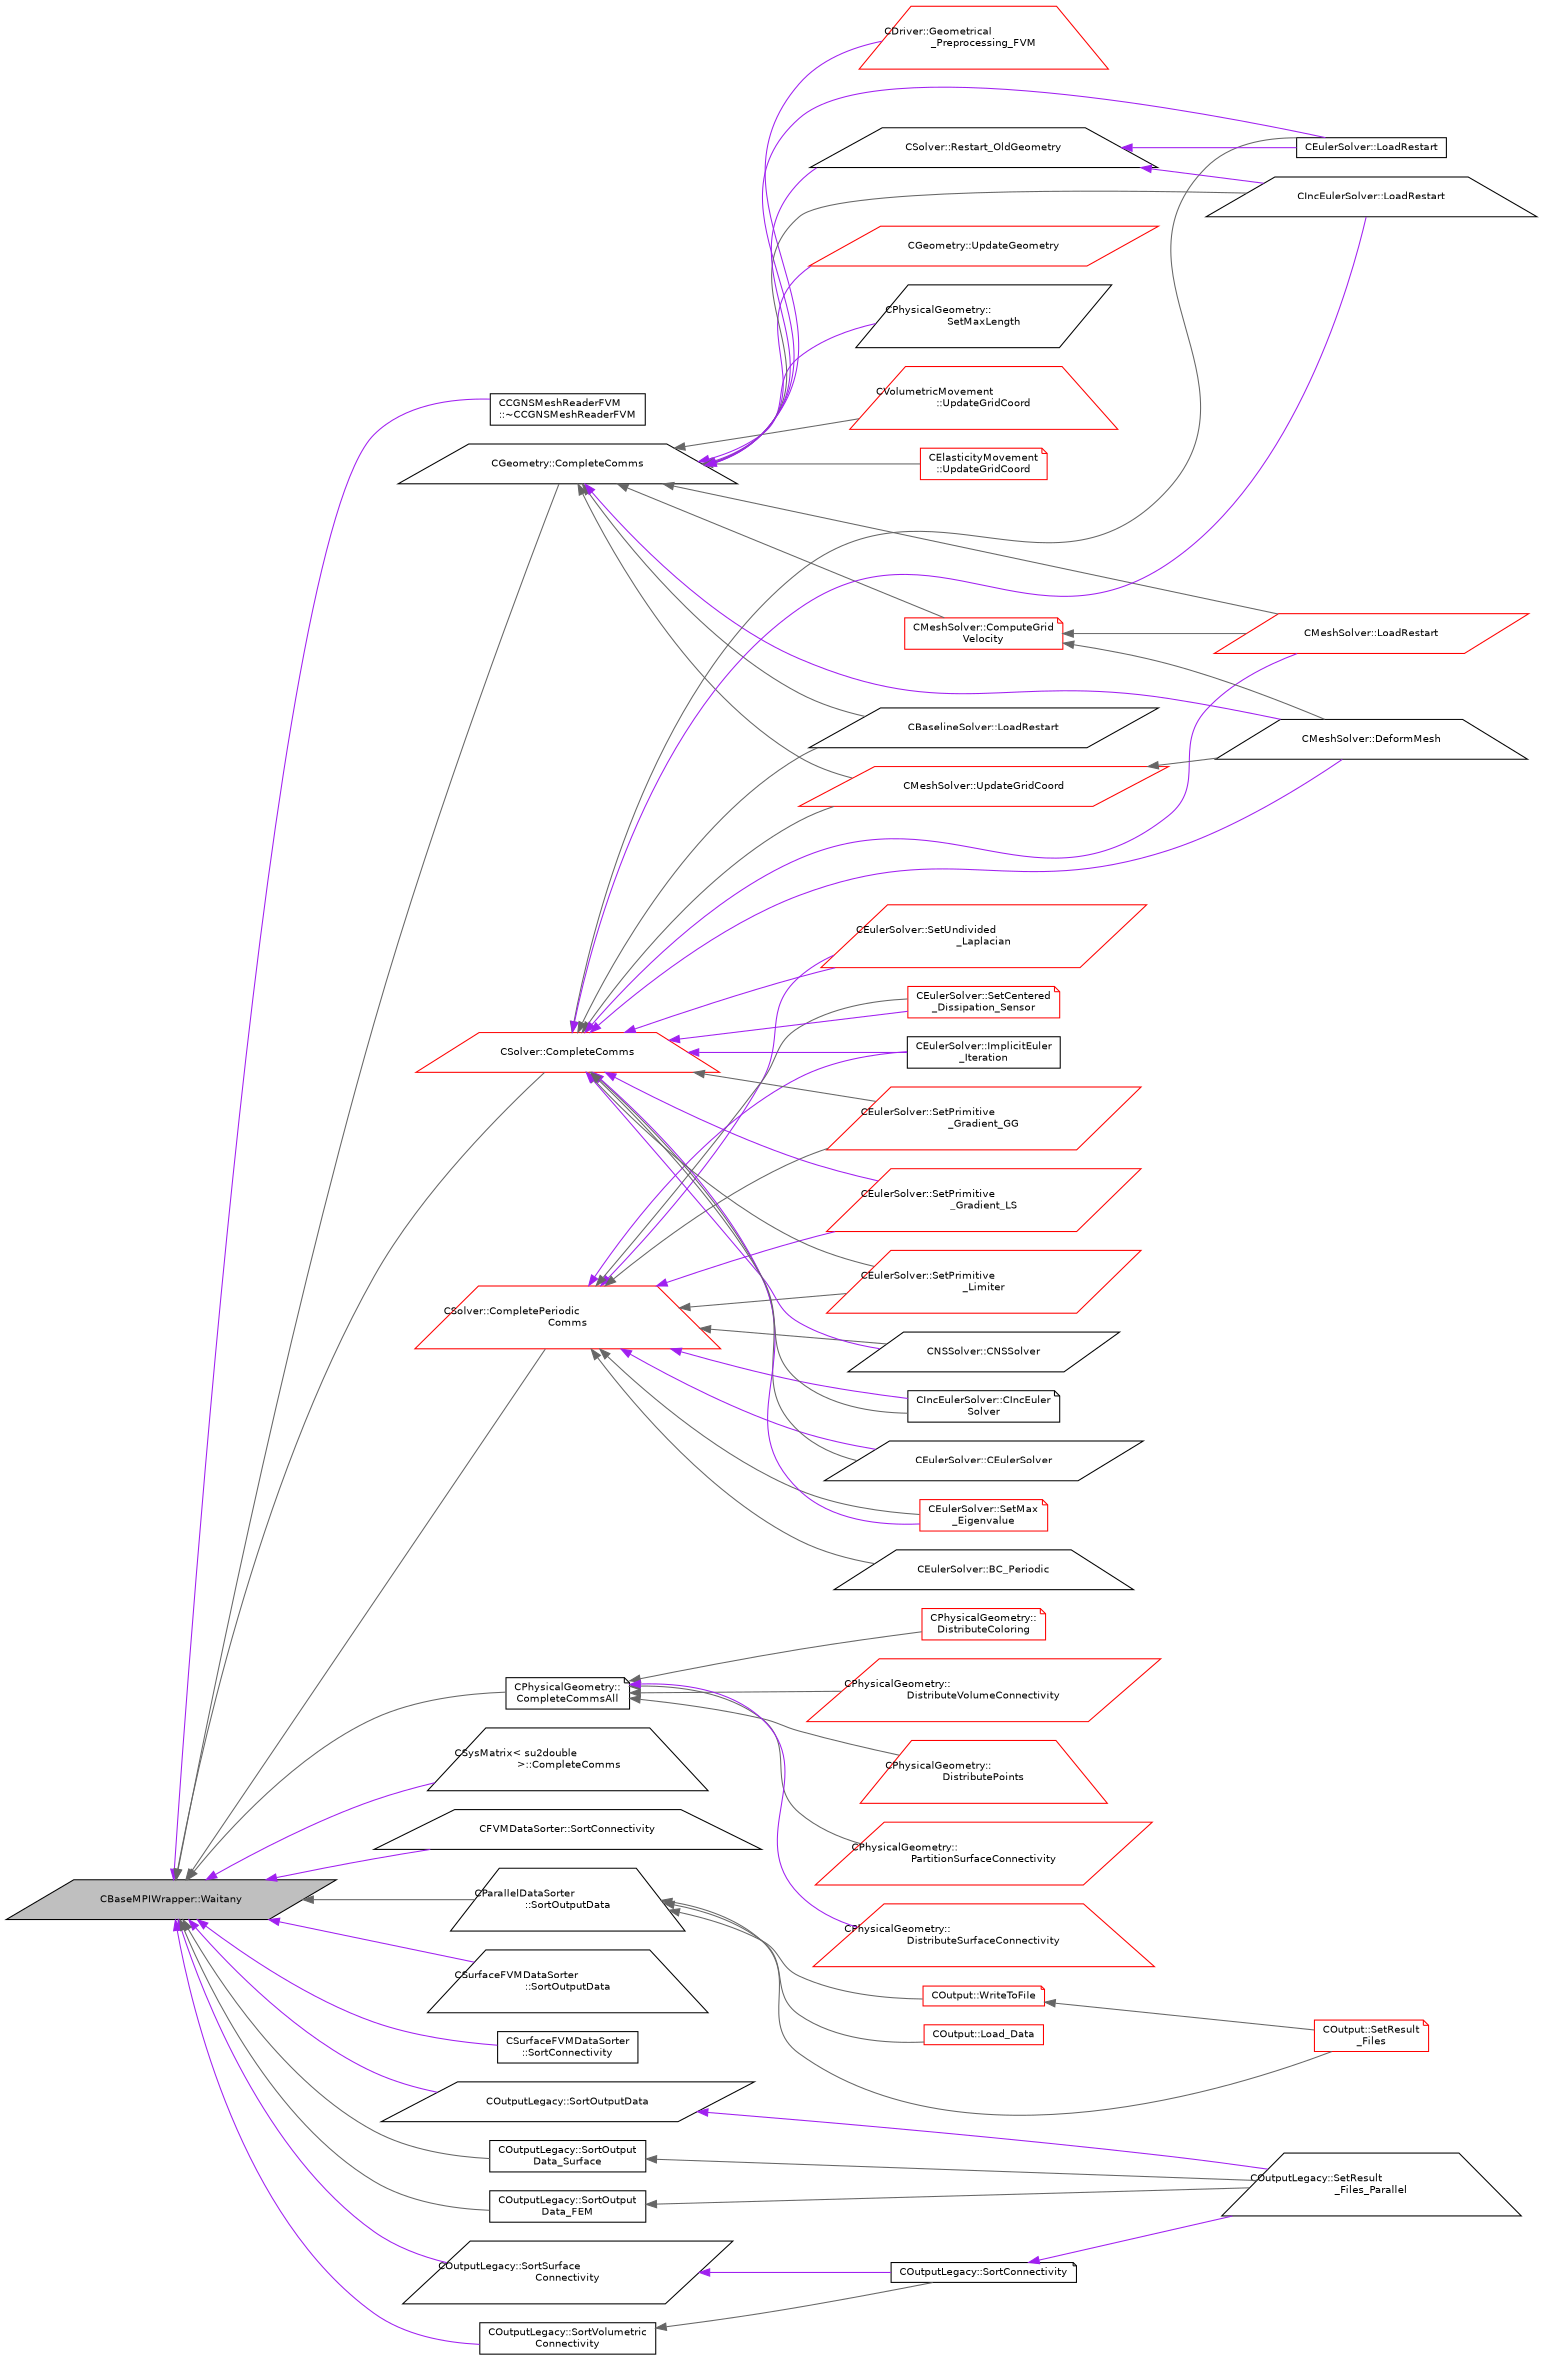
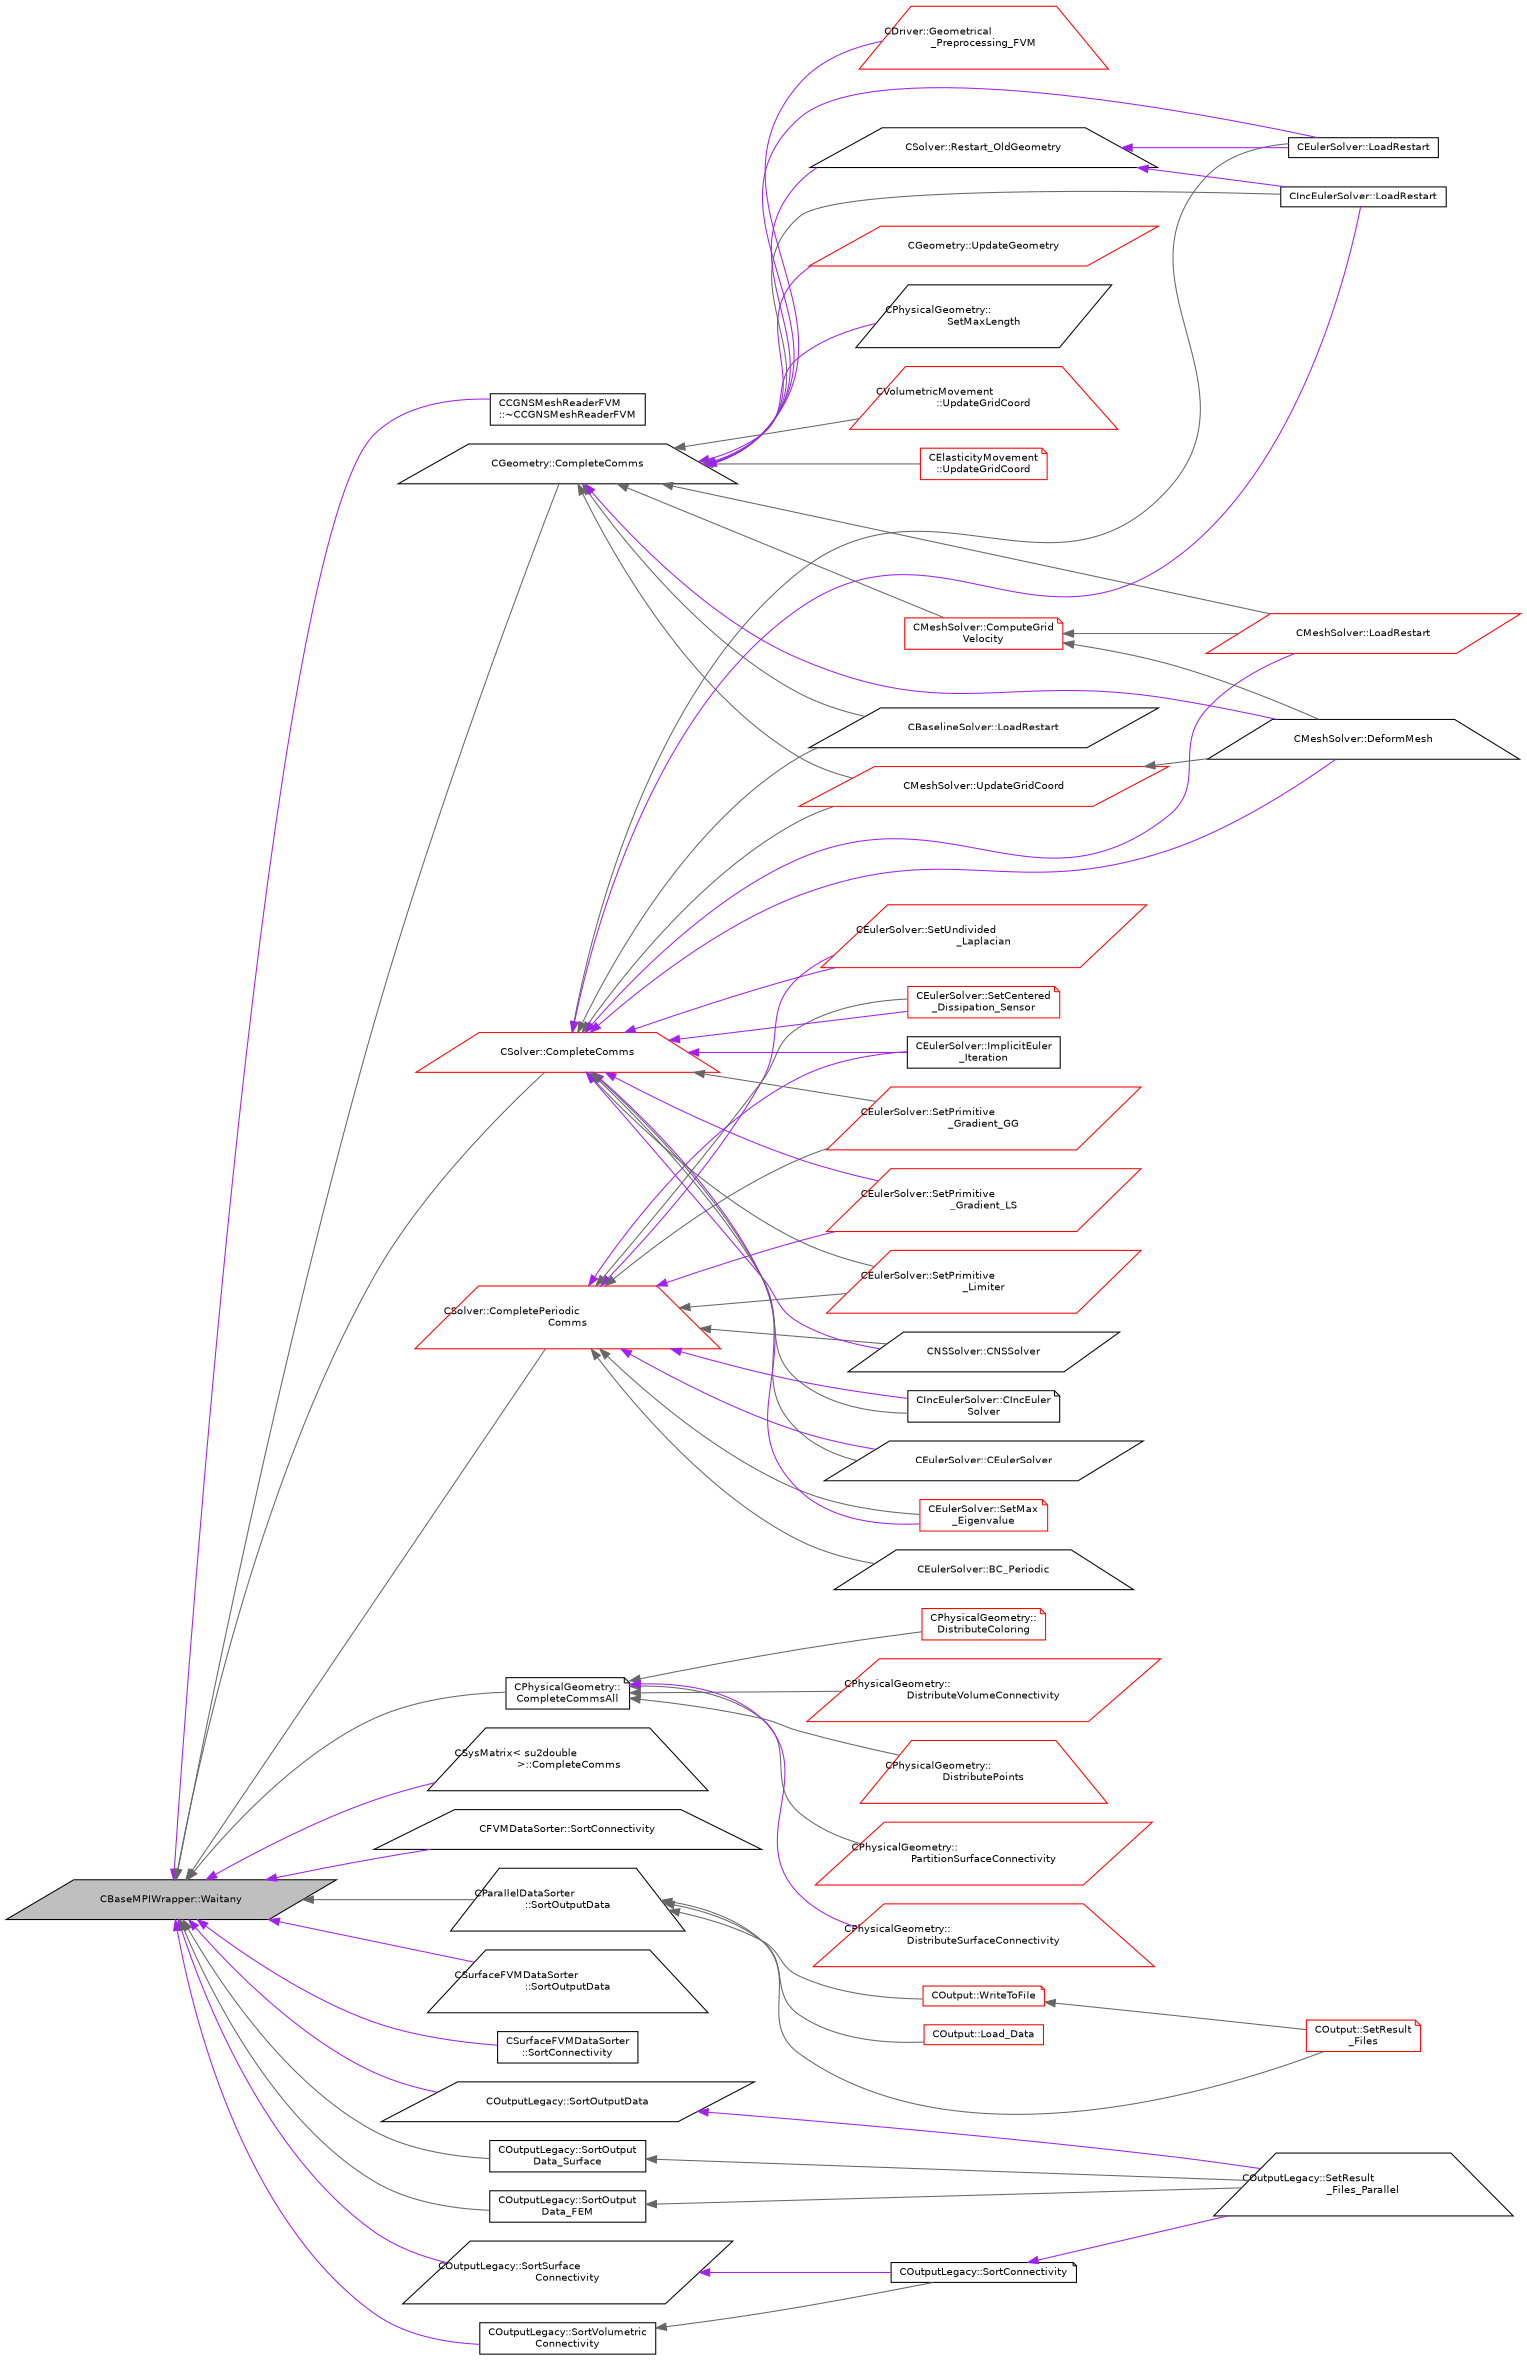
(1372, 197) -> (1363, 197)
